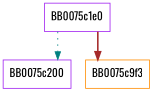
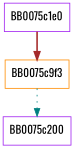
(58, 42) -> (37, 99)
